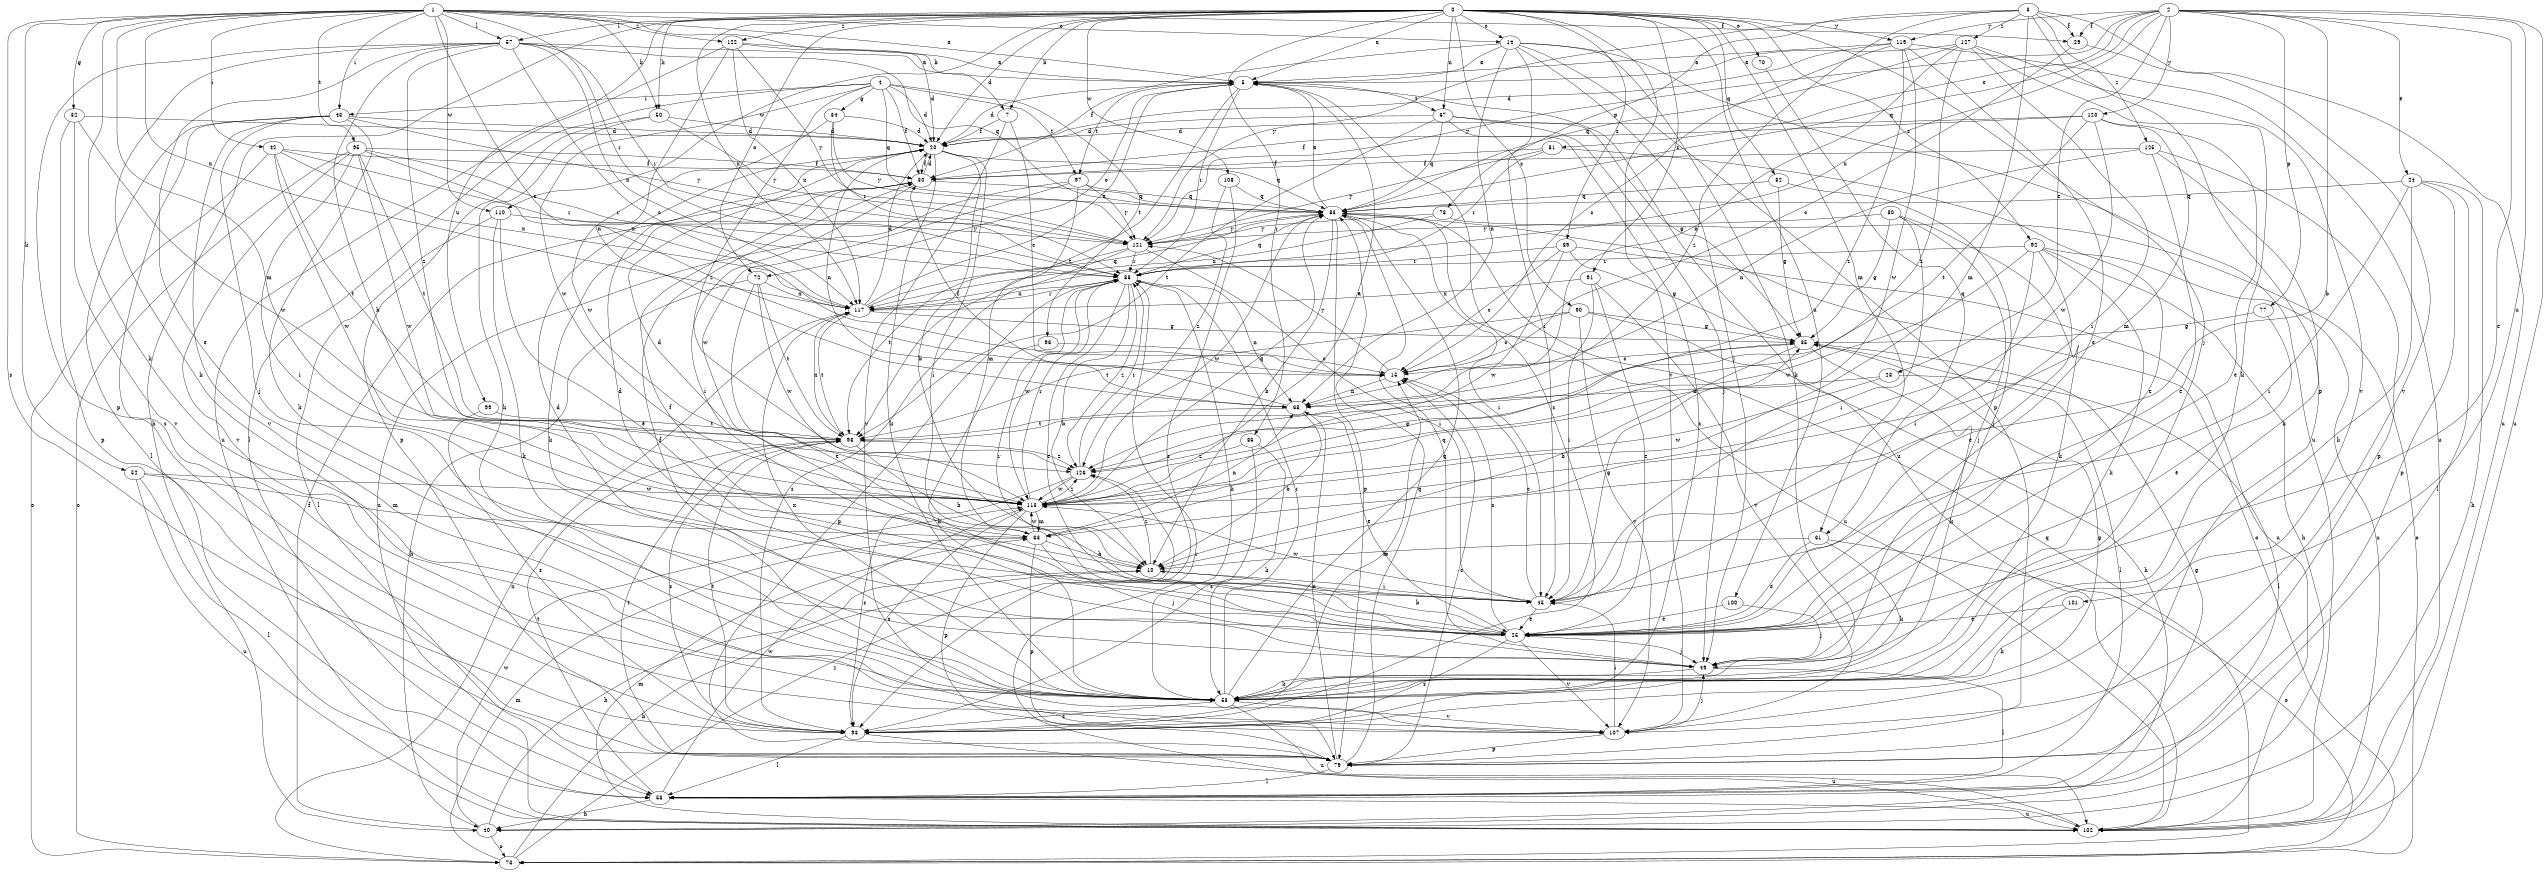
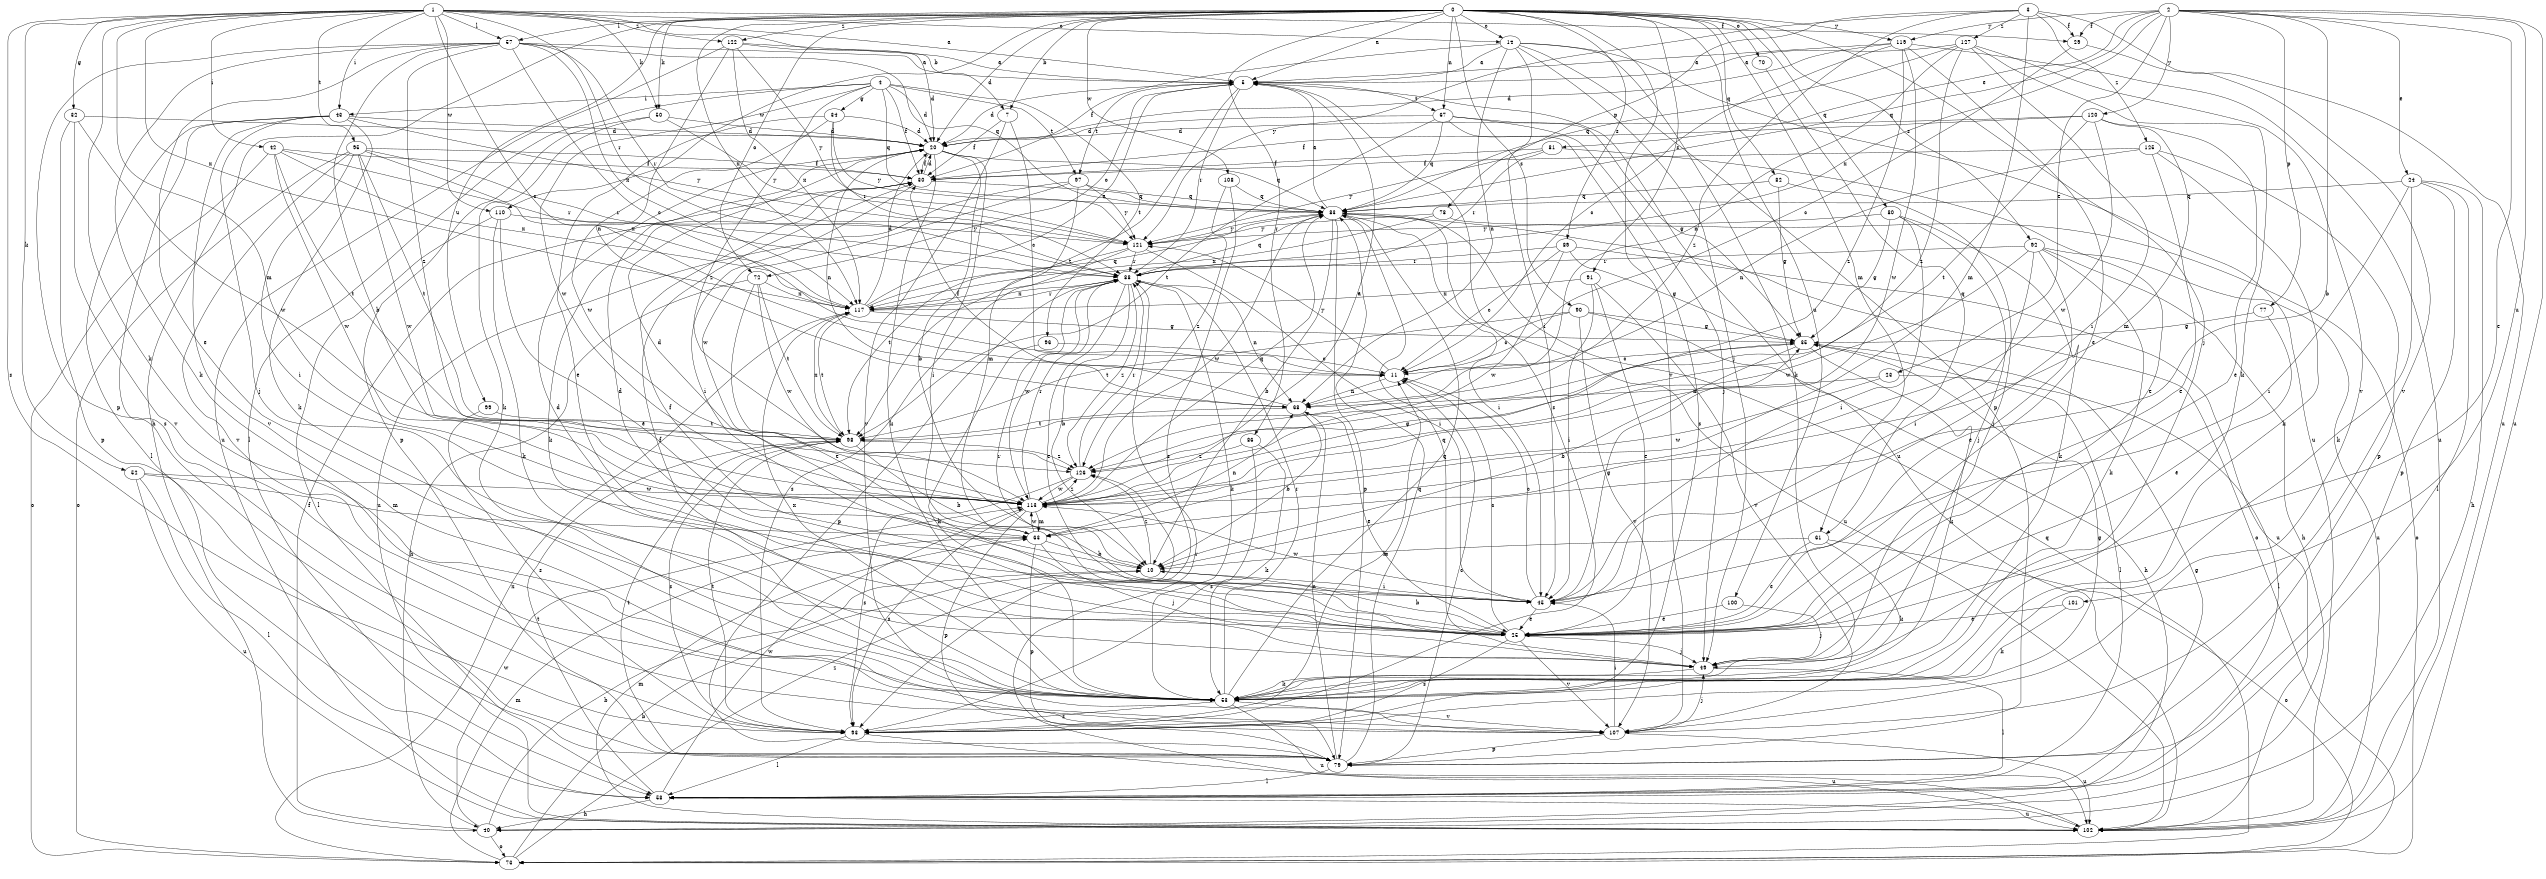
none -> (1752, 33)
(1665, 96) -> none
(973, 133) -> (966, 147)
(1394, 375) -> (1394, 375)
none -> (780, 544)
(2144, 656) -> none
none -> (1876, 746)
